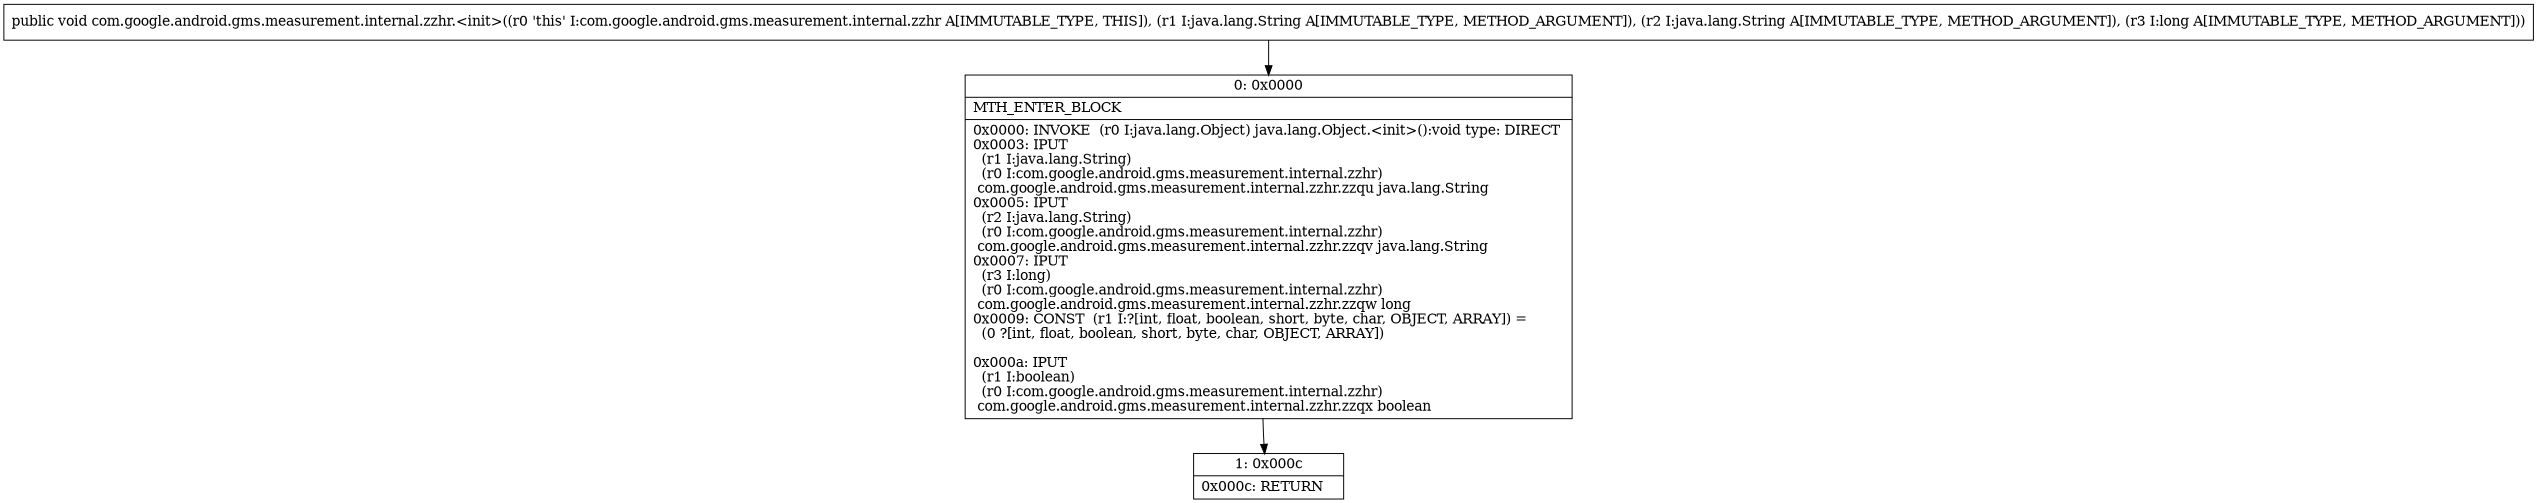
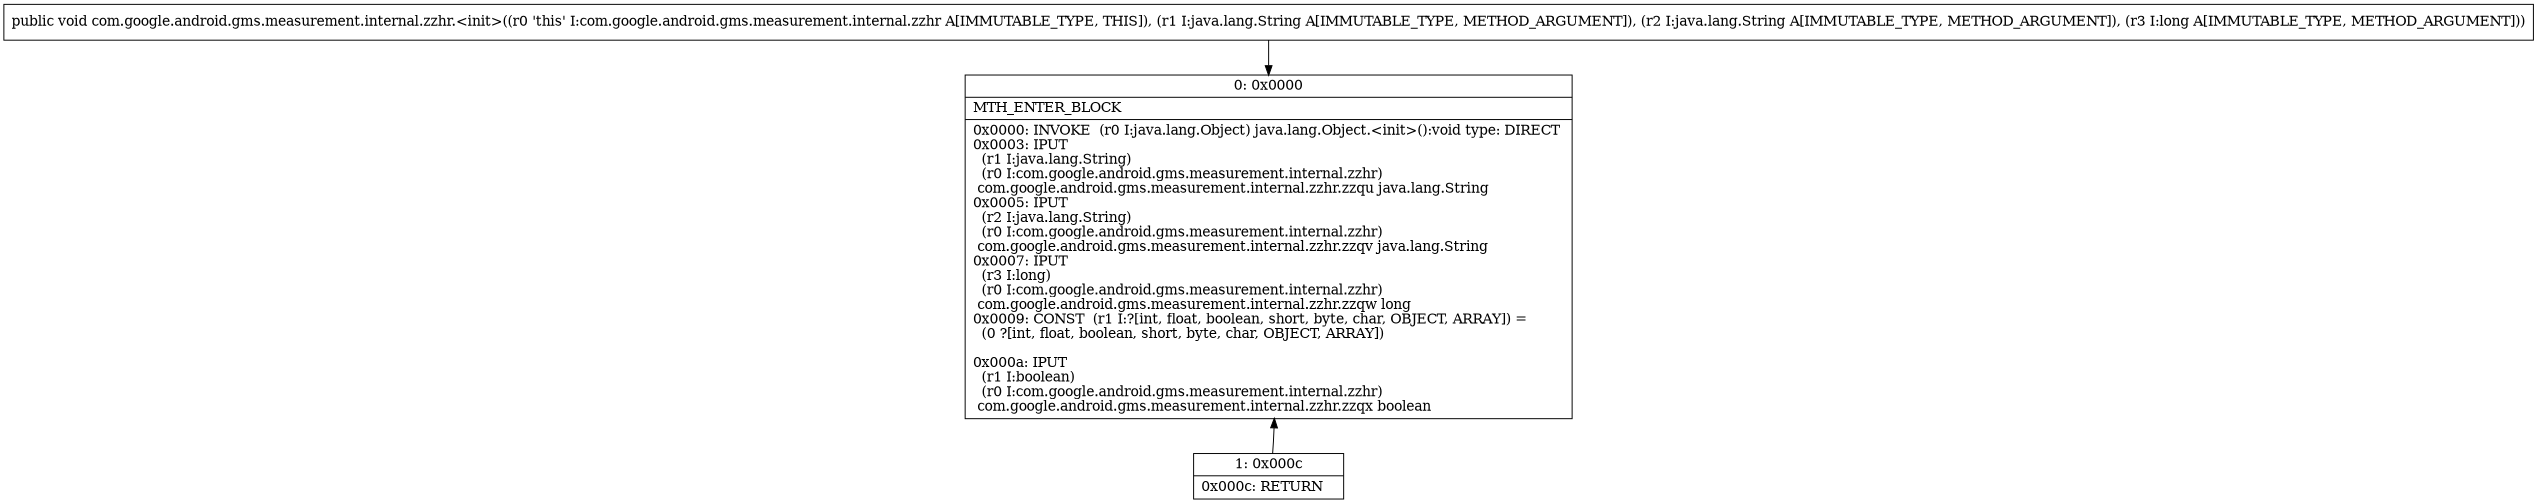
(1263, 431) -> (1273, 441)
